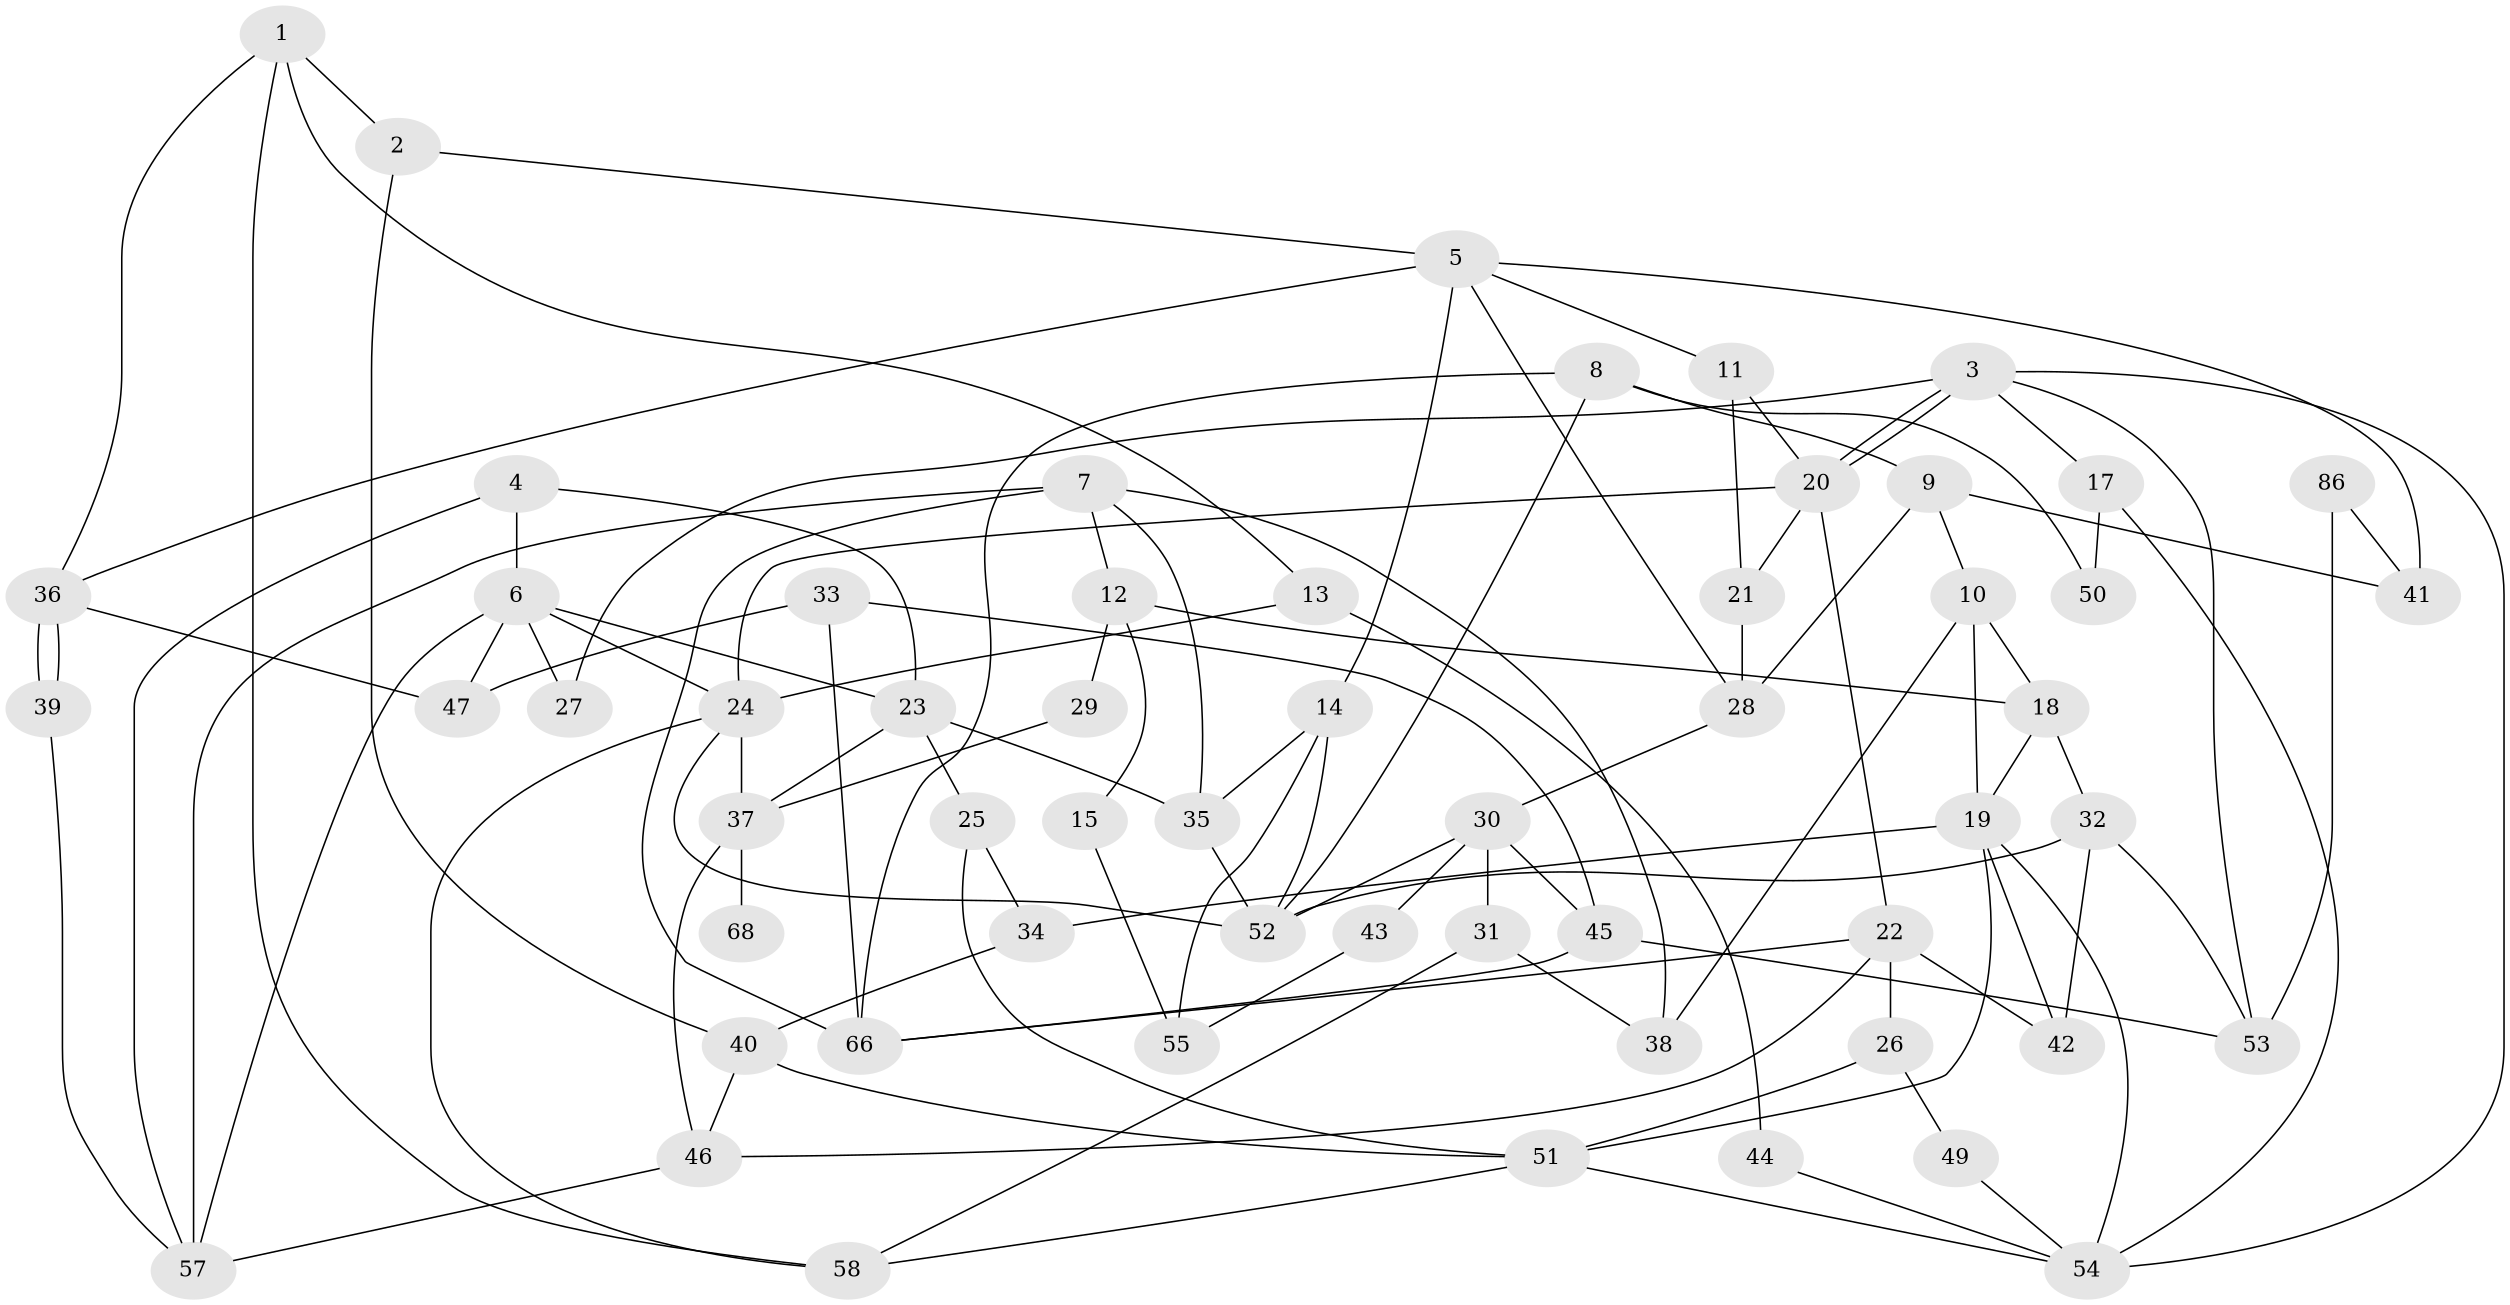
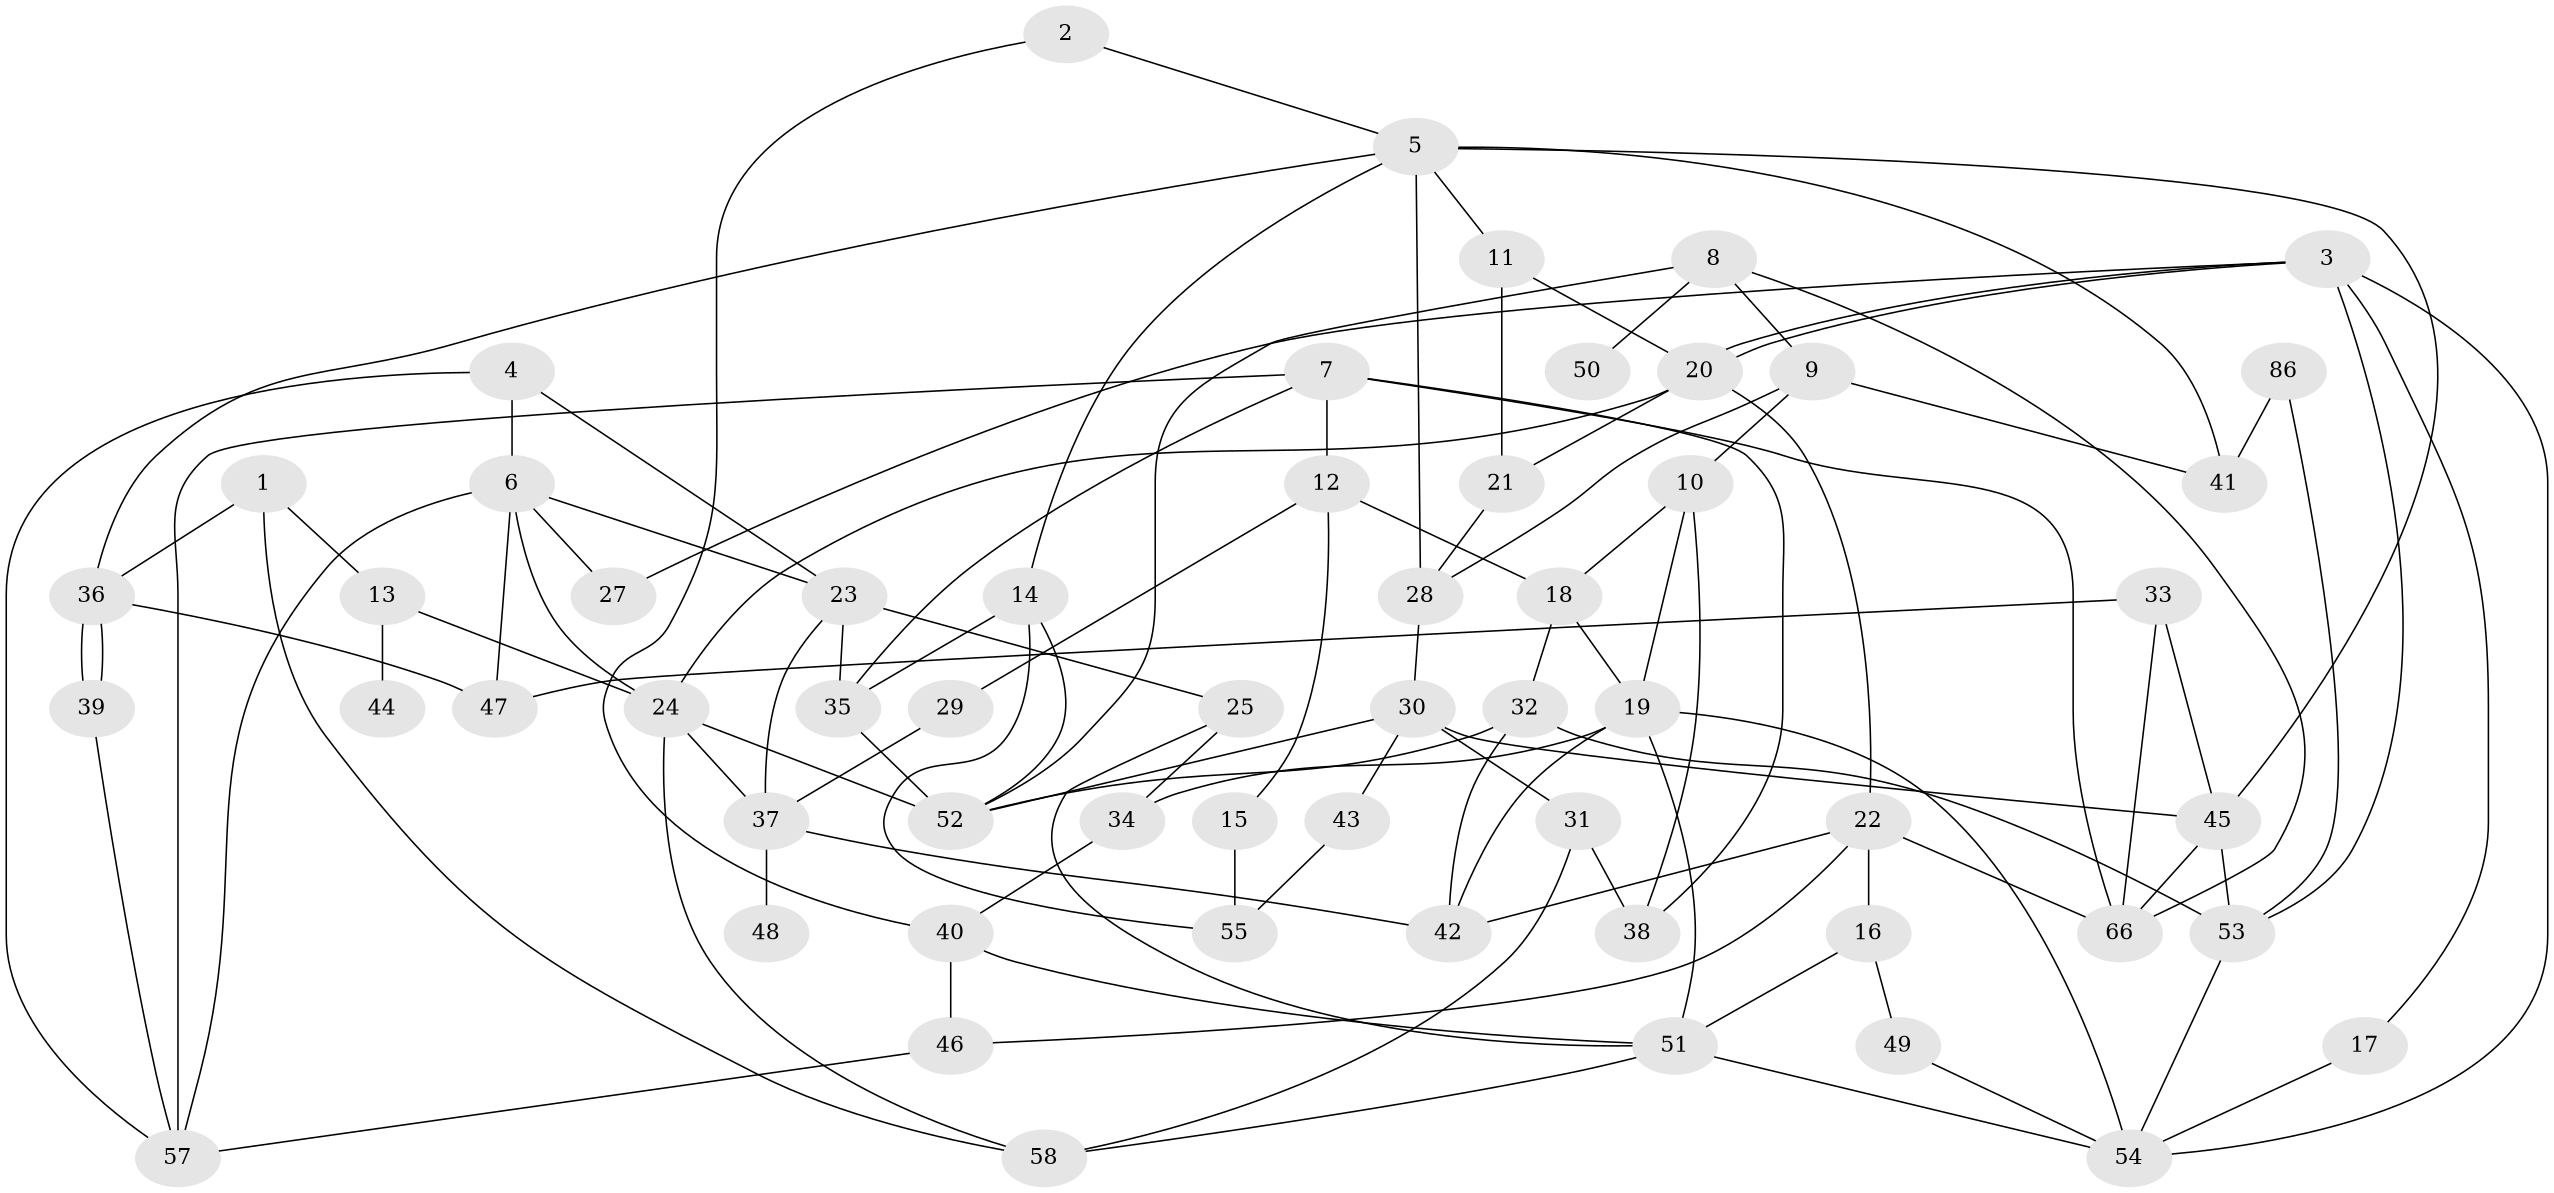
(340, 91) -> none
none -> (2239, 190)
(2097, 540) -> none
(742, 934) -> (767, 934)
(674, 984) -> (1107, 880)
(1891, 1046) -> (1869, 934)
(1924, 1214) -> (2181, 1046)
